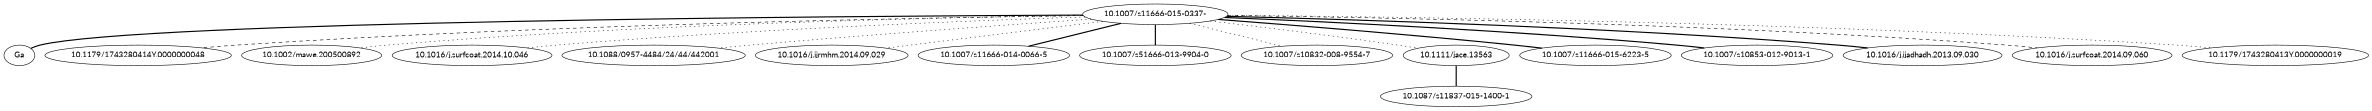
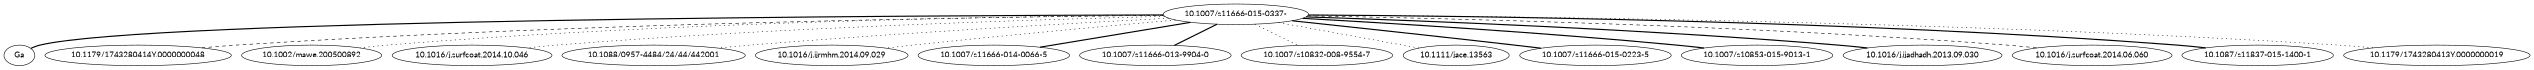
(1155, 55) -> (1155, 55)
(1595, 55) -> (1595, 55)
(1757, 55) -> (1757, 55)
(2092, 55) -> (2092, 55)
(1456, 76) -> (1892, 29)
